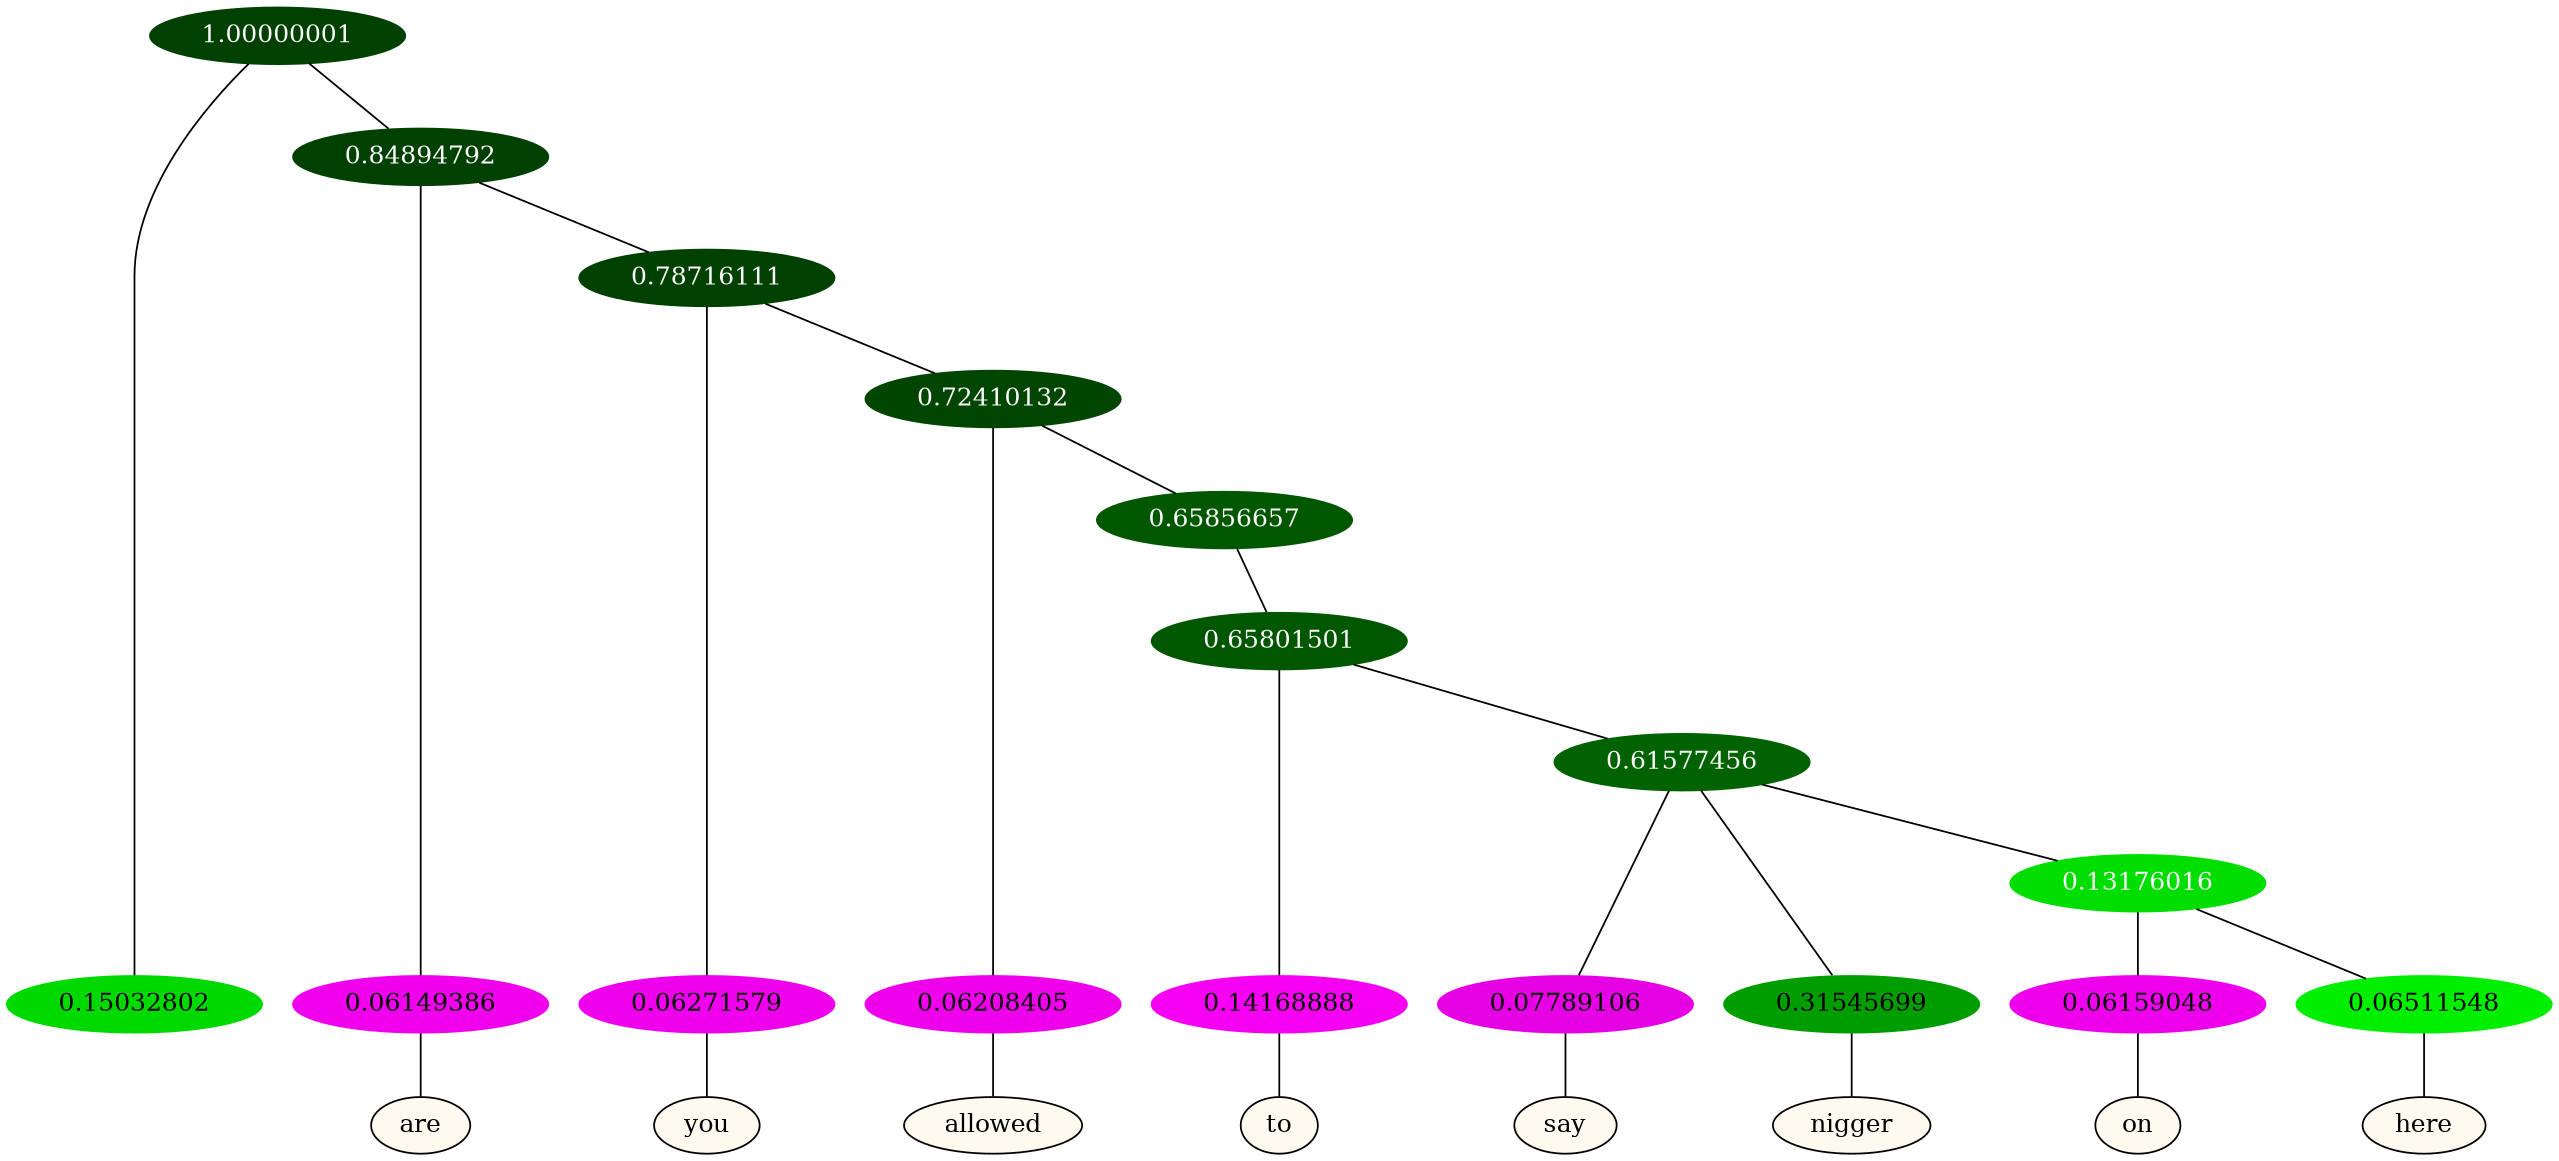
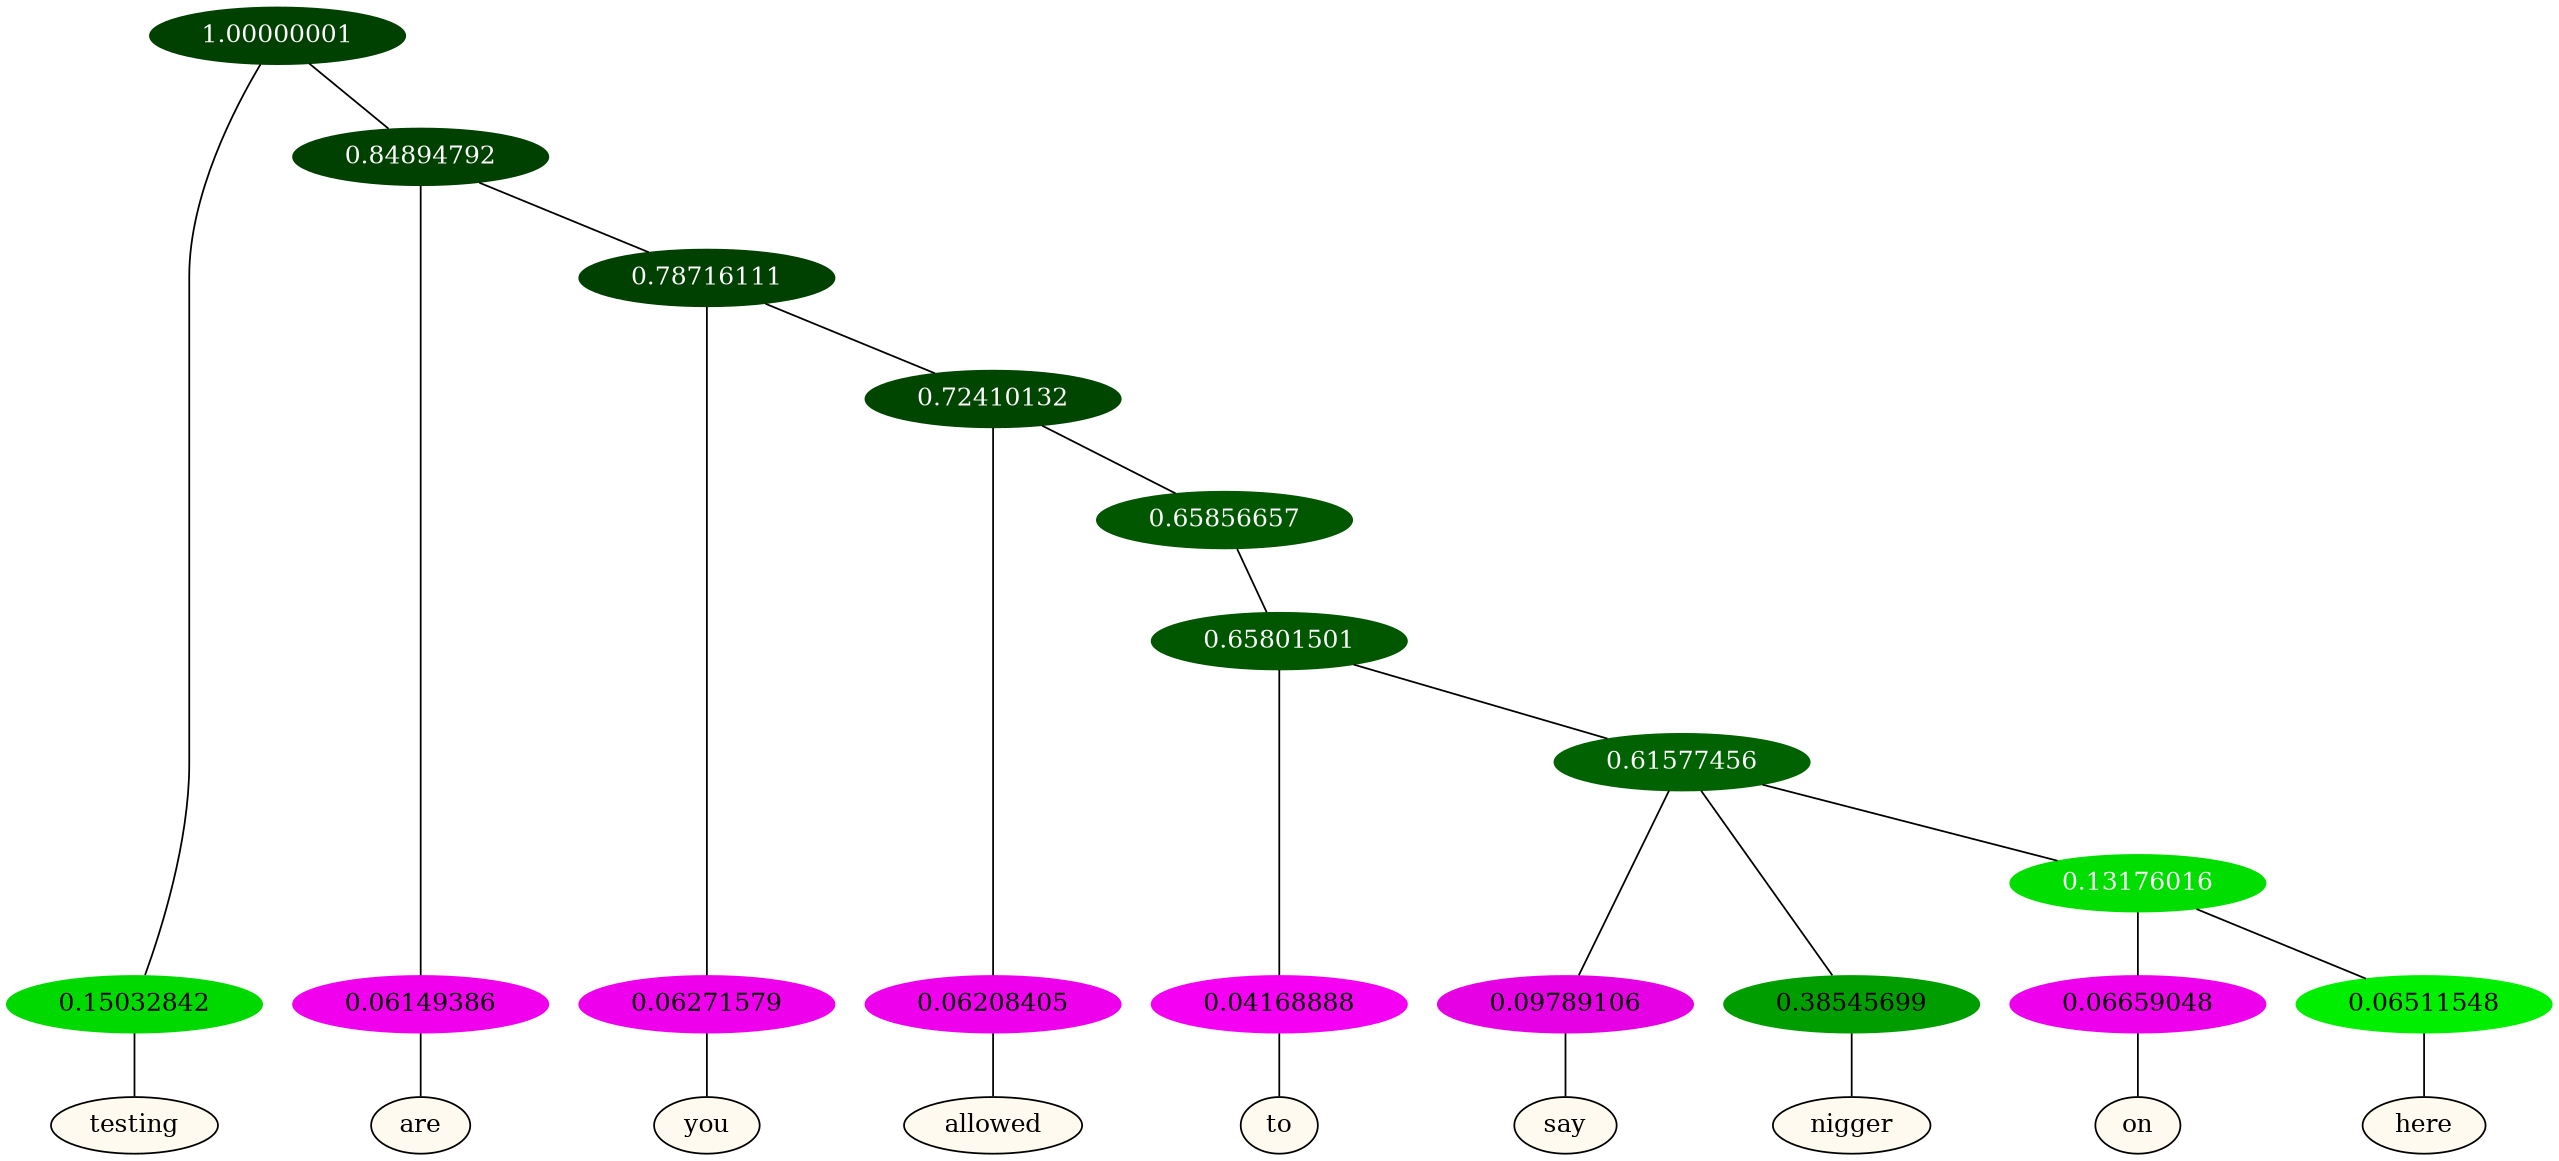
(134, 1004) -> (134, 1004)
(1279, 1004) -> (1279, 1004)
(1565, 1004) -> (1565, 1004)
(1852, 1004) -> (1852, 1004)
(2138, 1004) -> (2138, 1004)
none -> (134, 1125)
